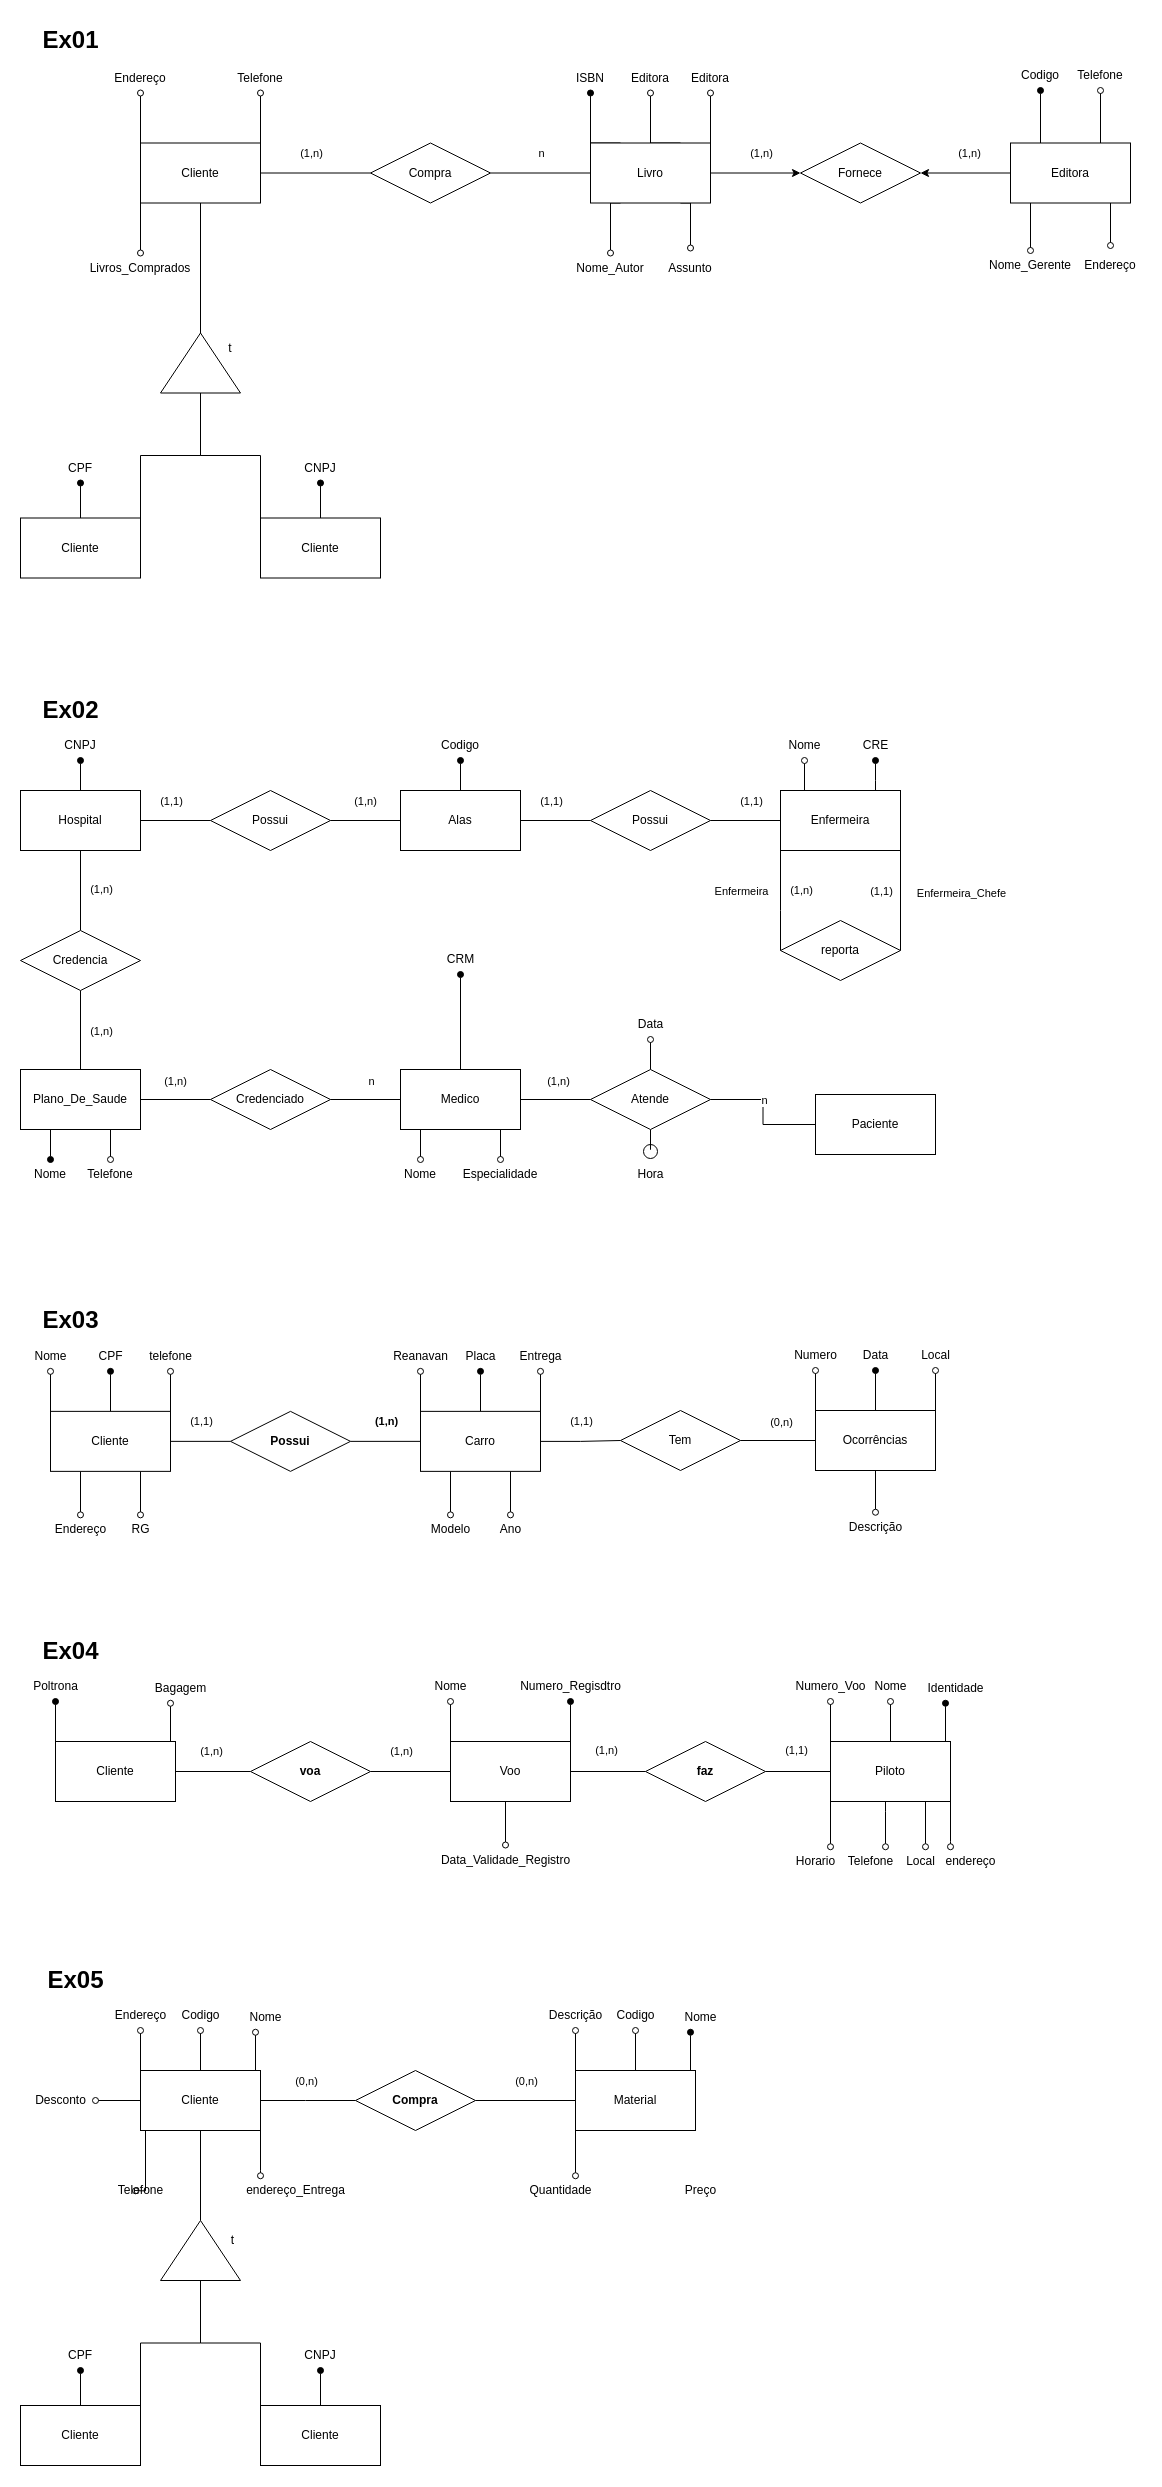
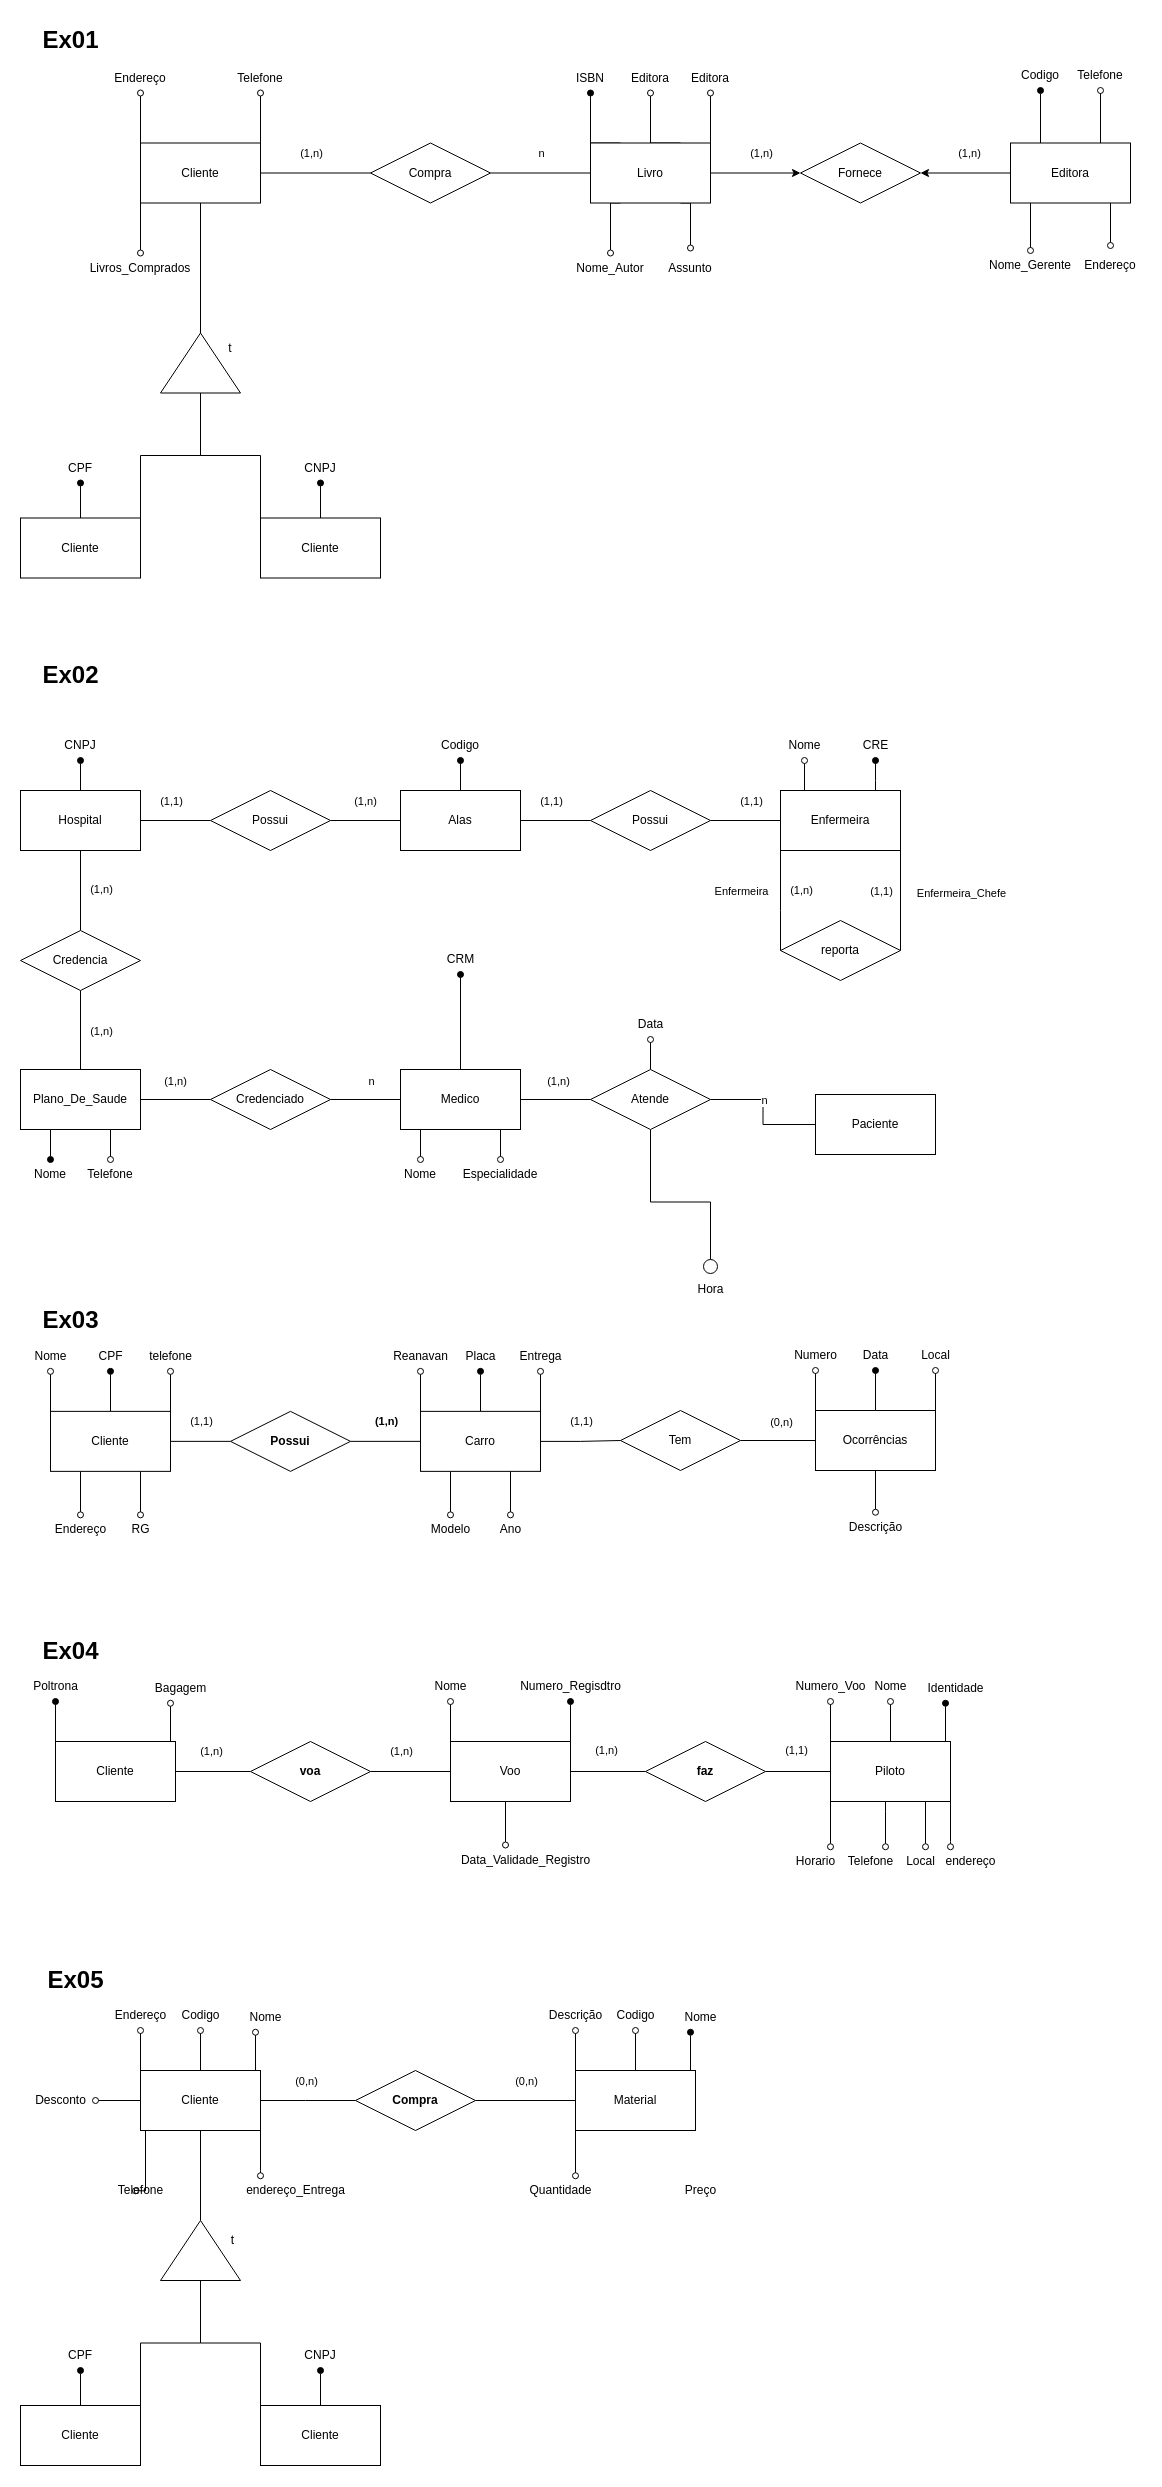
(71, 711) -> (71, 676)
(651, 1175) -> (711, 1290)
(506, 1860) -> (526, 1860)
